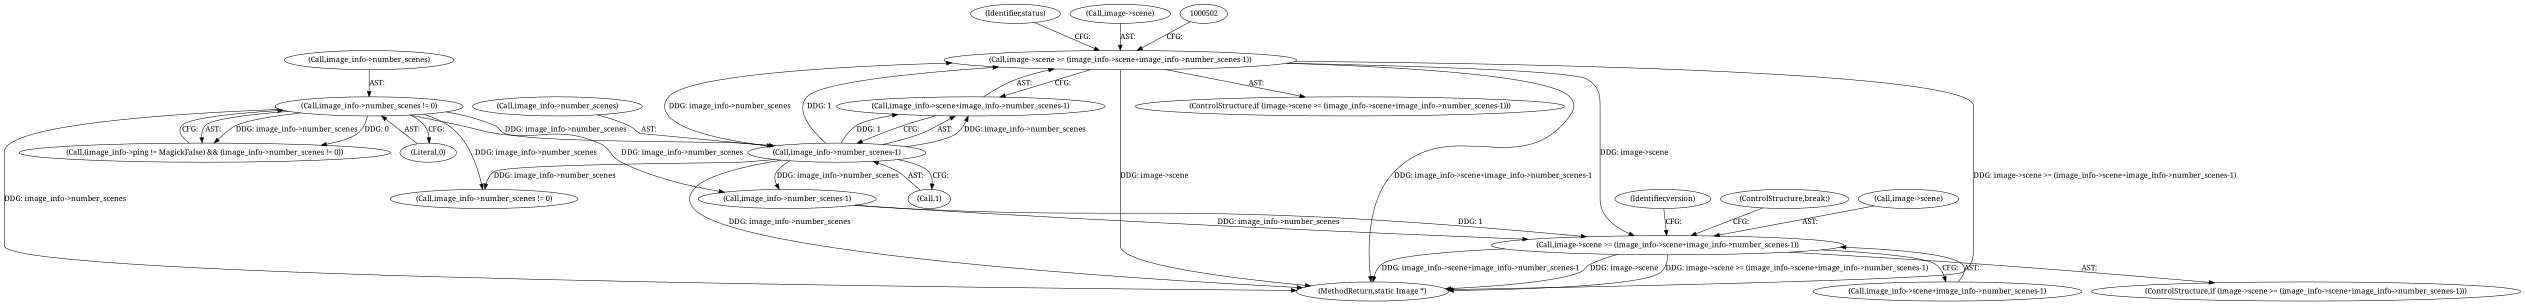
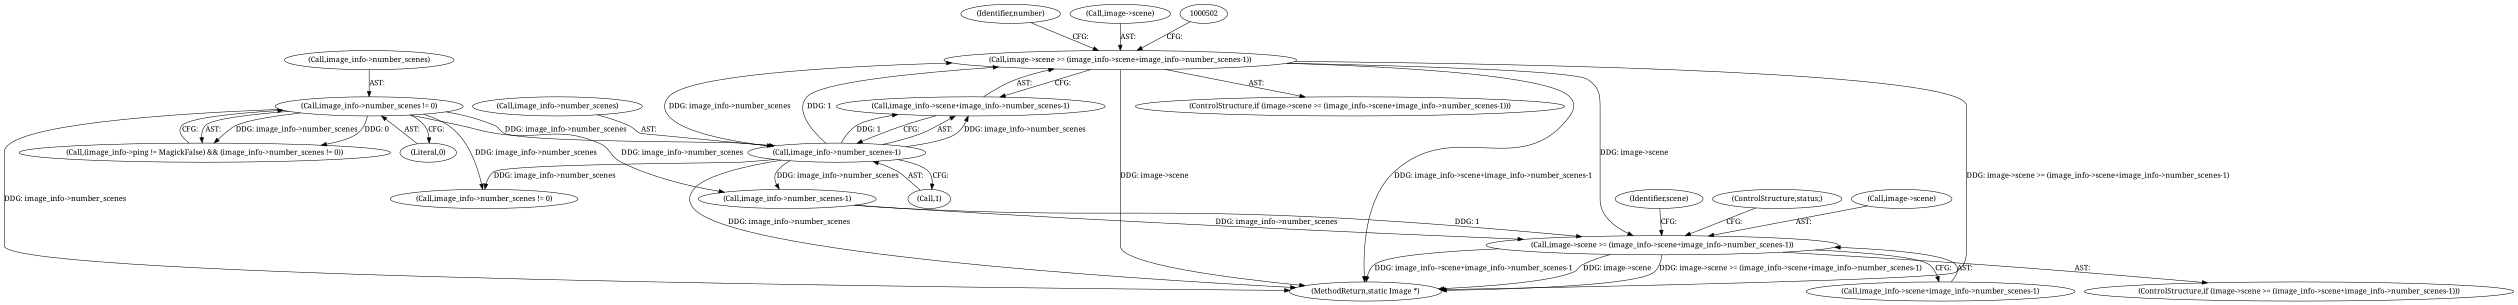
(1015, 14) -> (1011, 14)
(1663, 199) -> (1659, 199)
(1785, 199) -> (1777, 199)
